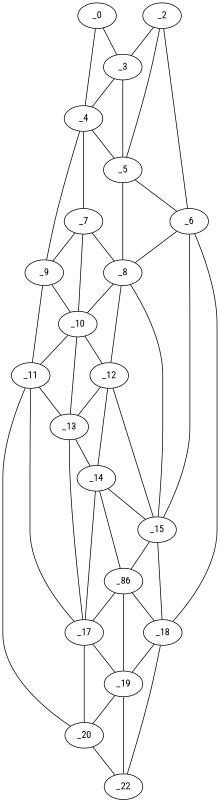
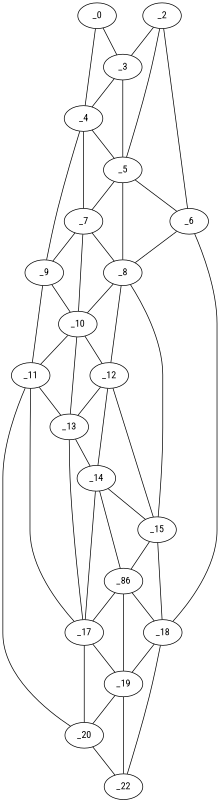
none -> (103, 196)
(190, 378) -> none
